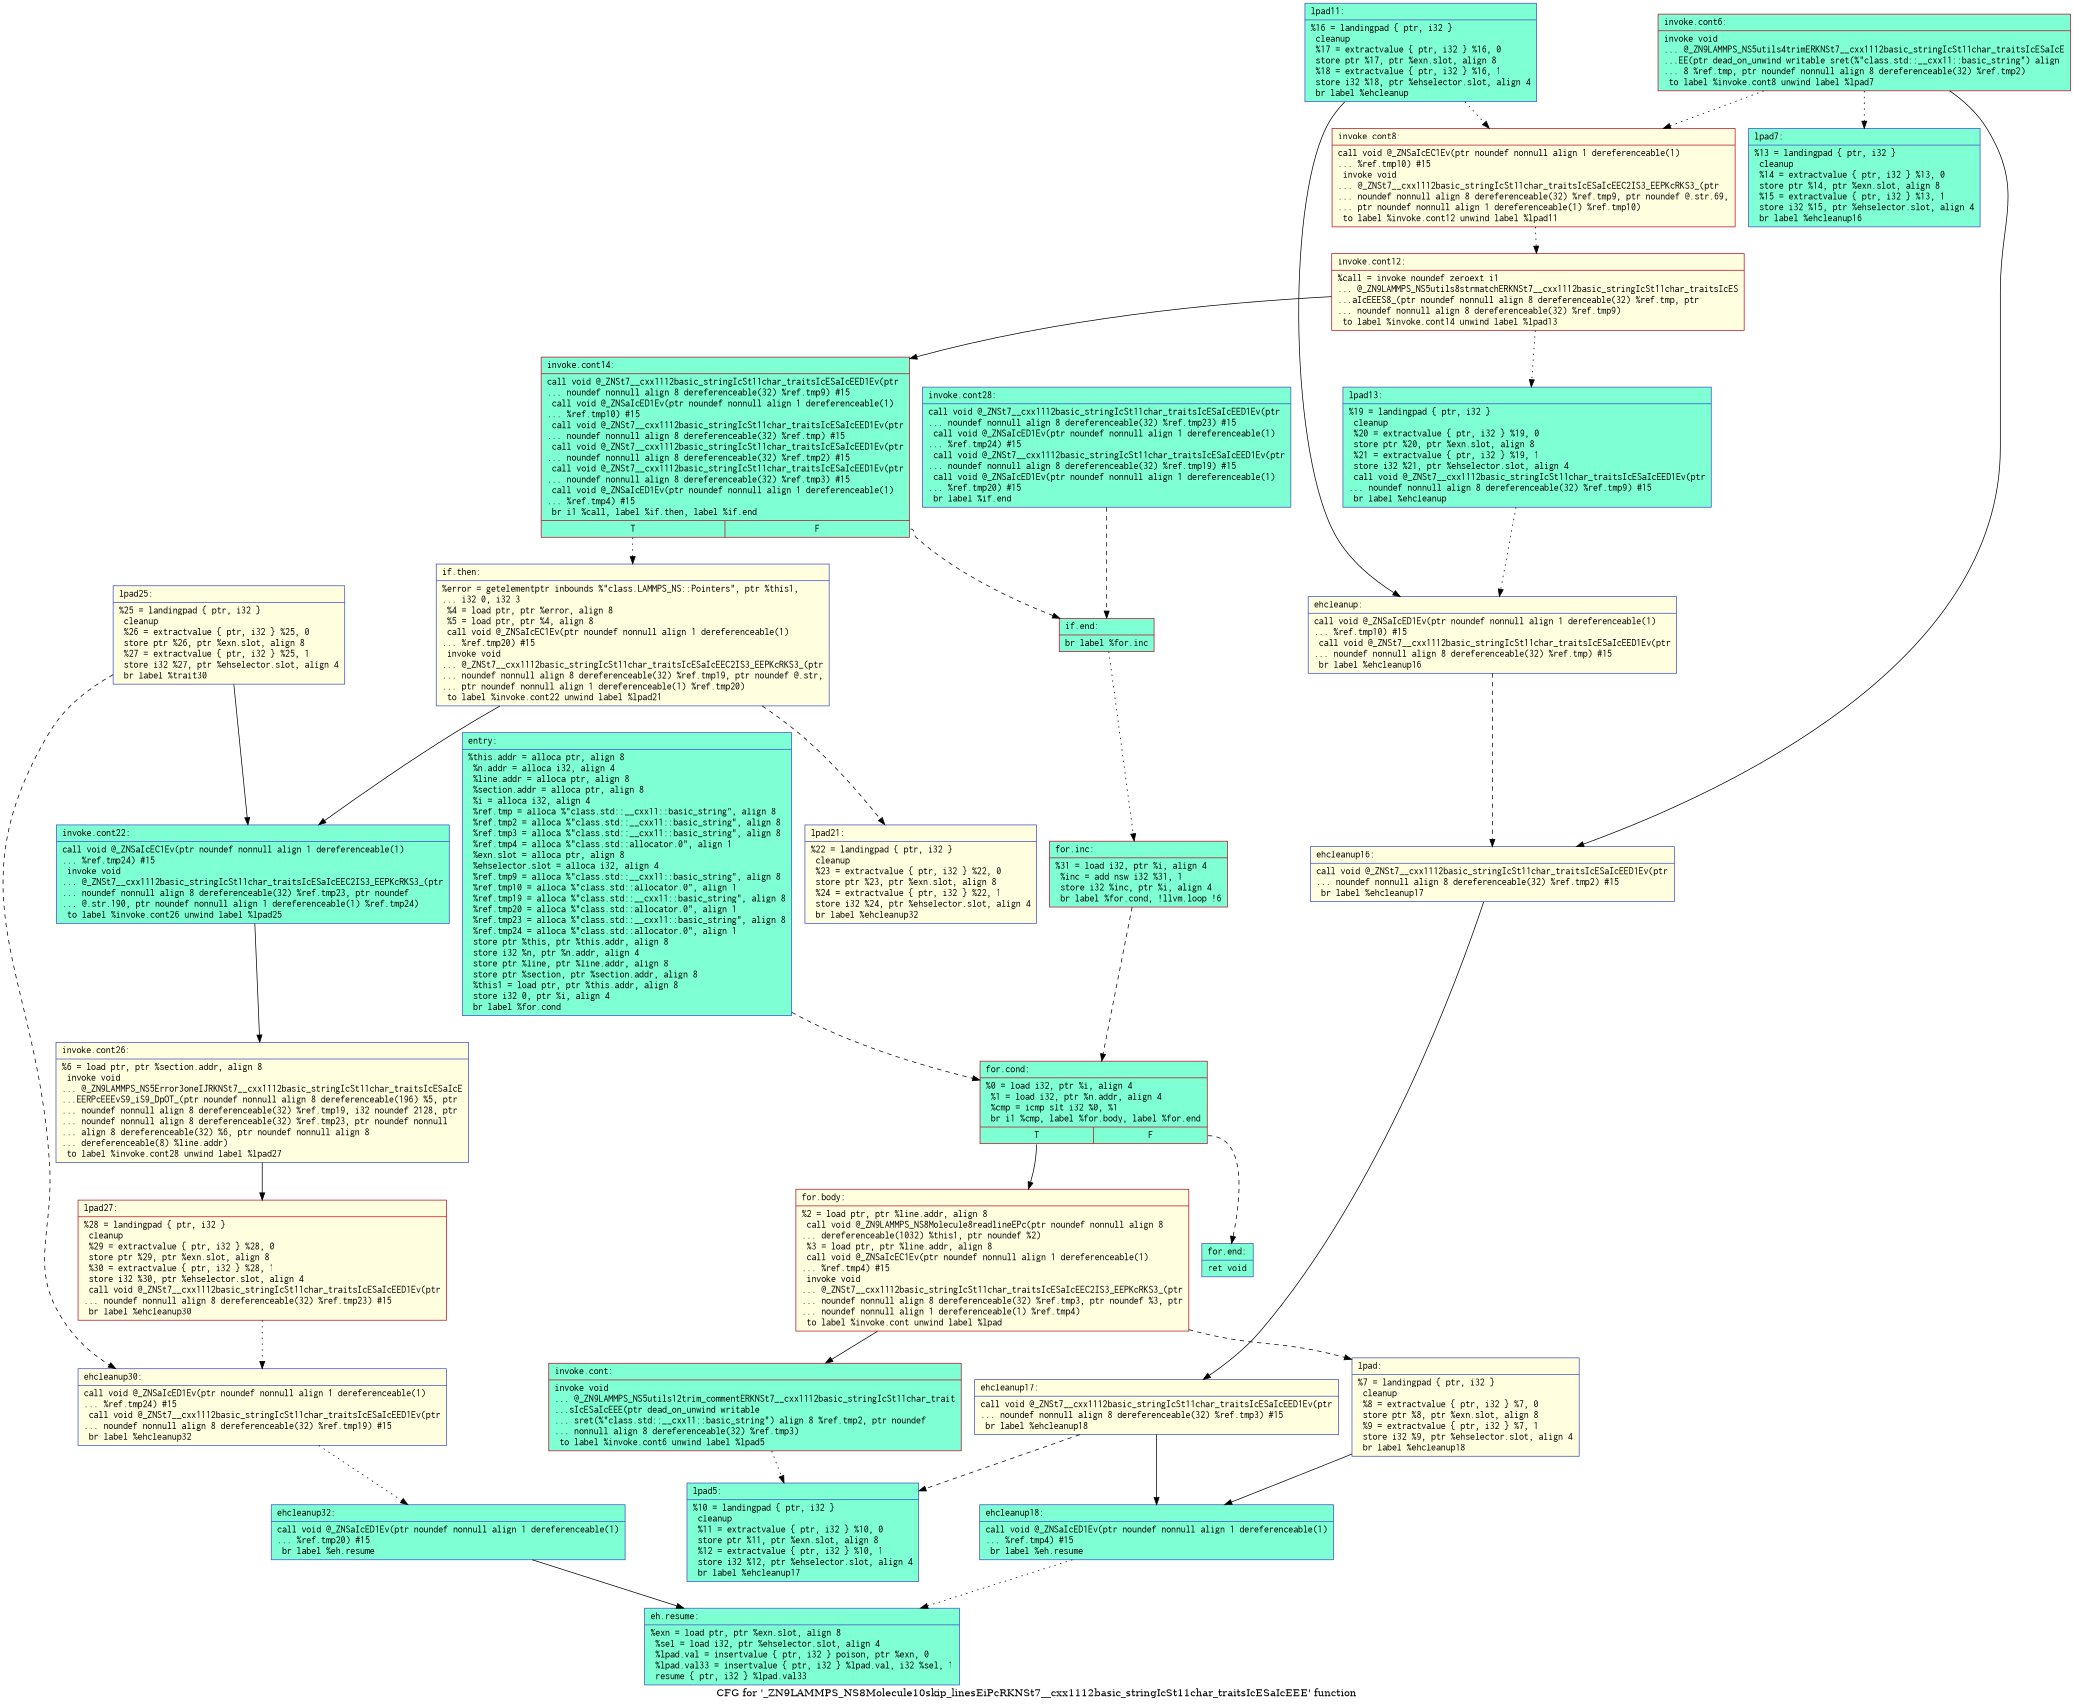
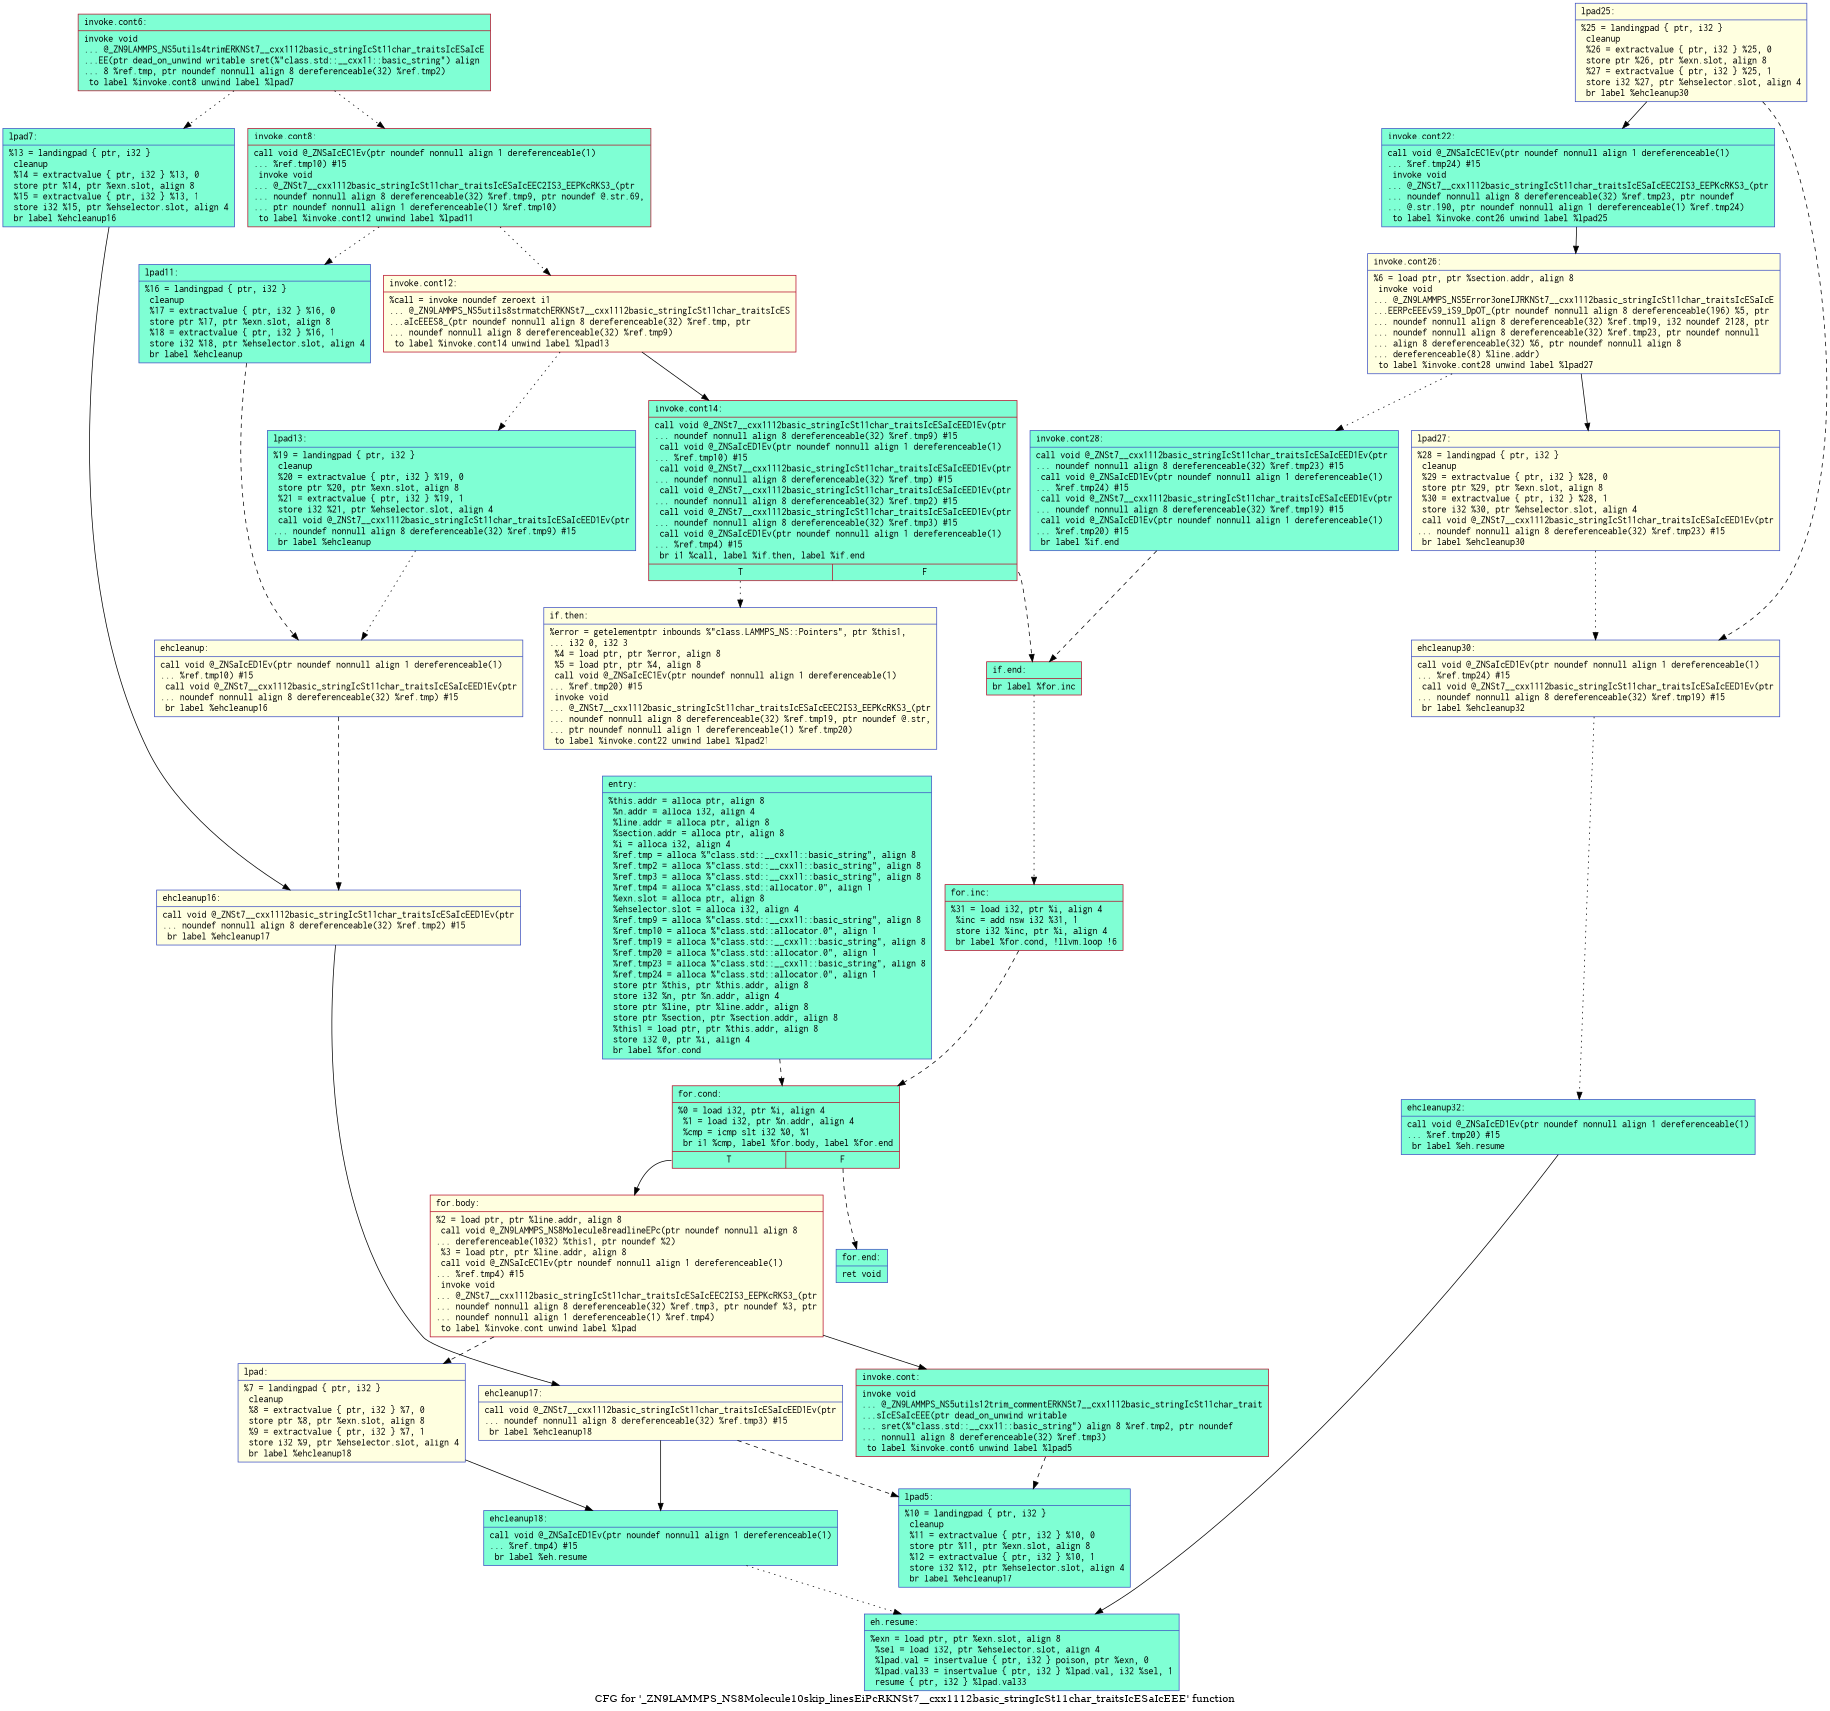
(1475, 112) -> (355, 244)
(1534, 178) -> (449, 178)
(1300, 358) -> (244, 504)
none -> (1397, 401)
(1972, 559) -> (100, 589)
(163, 675) -> (1635, 93)
(411, 761) -> none
(921, 874) -> none
(262, 1260) -> (1596, 491)
(777, 1464) -> (1041, 1469)
